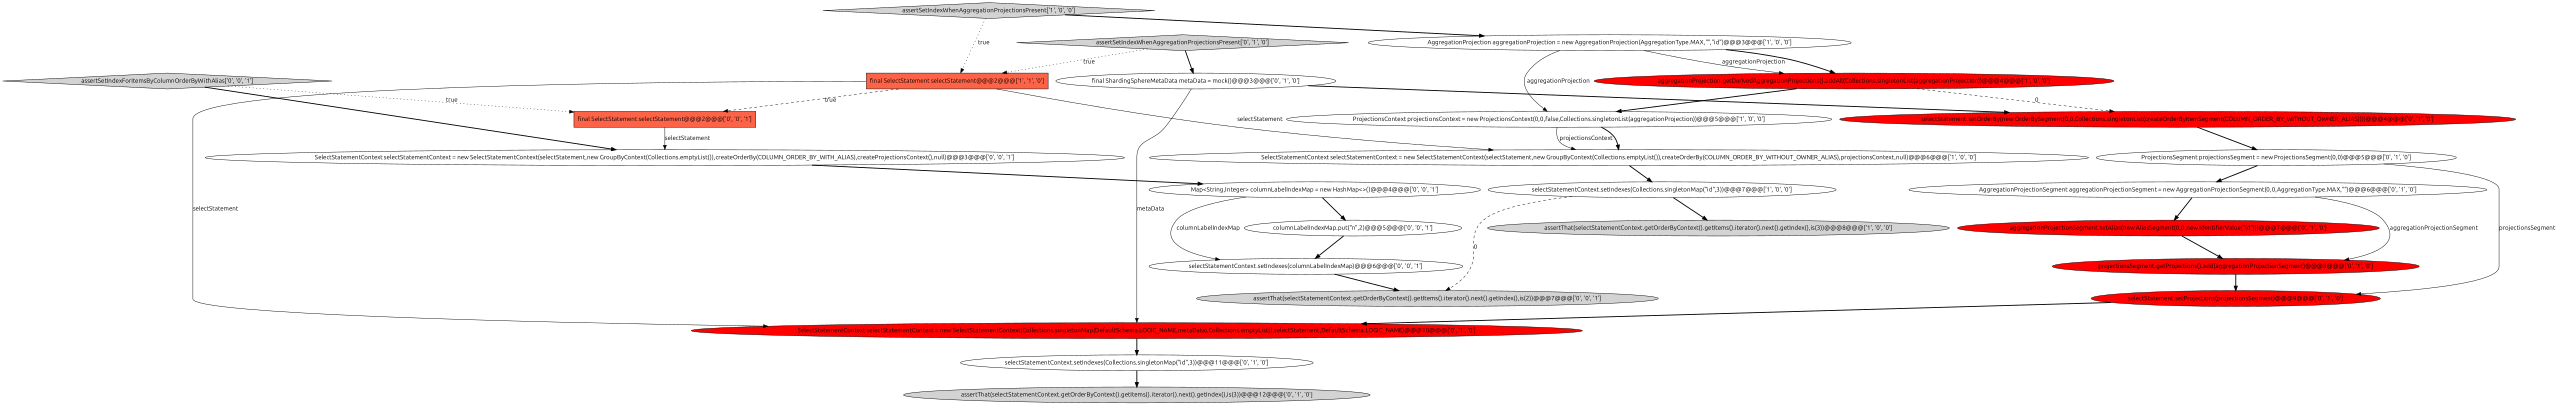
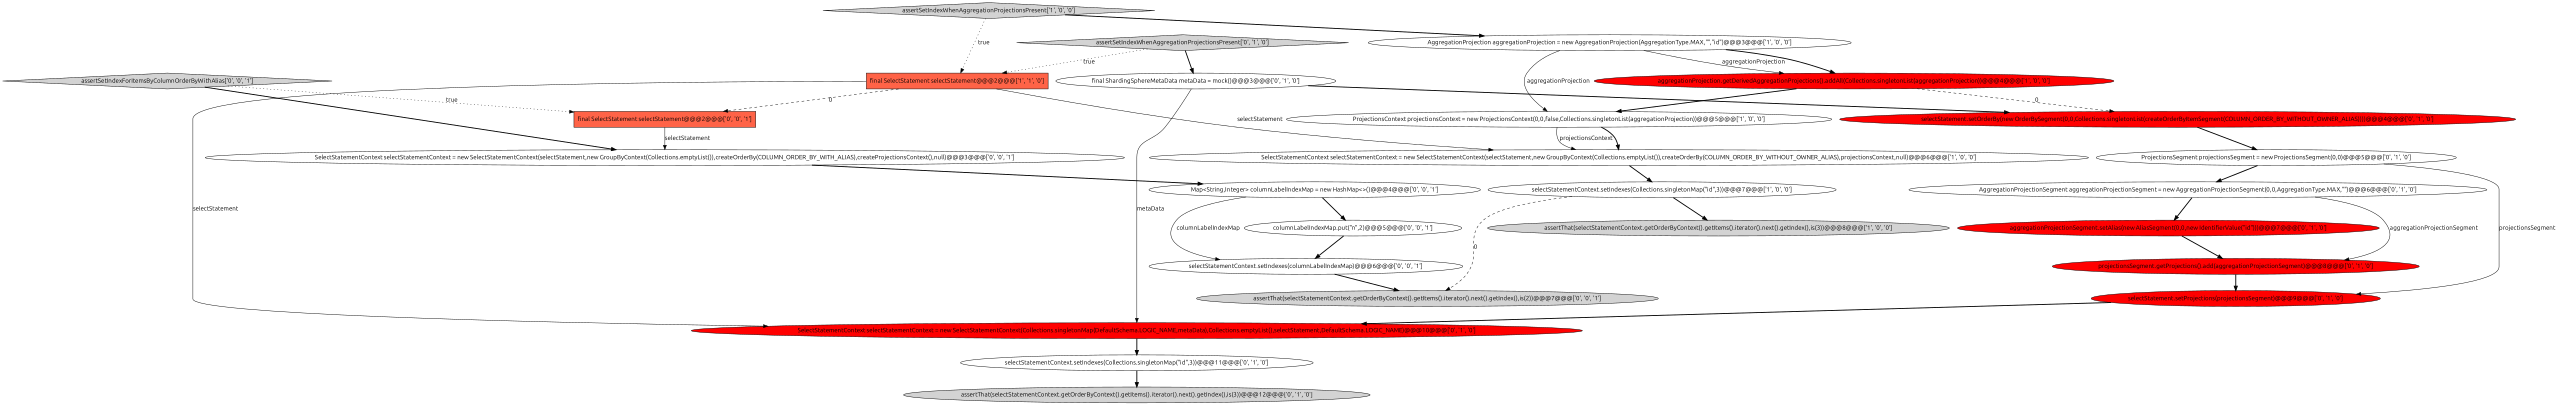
(831, 100) -> (831, 100)
